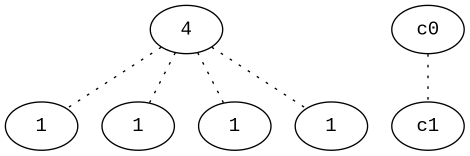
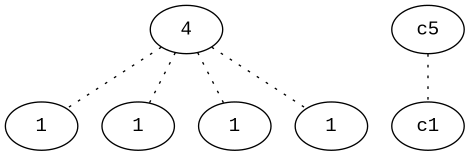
(428, 30) -> (428, 30)
